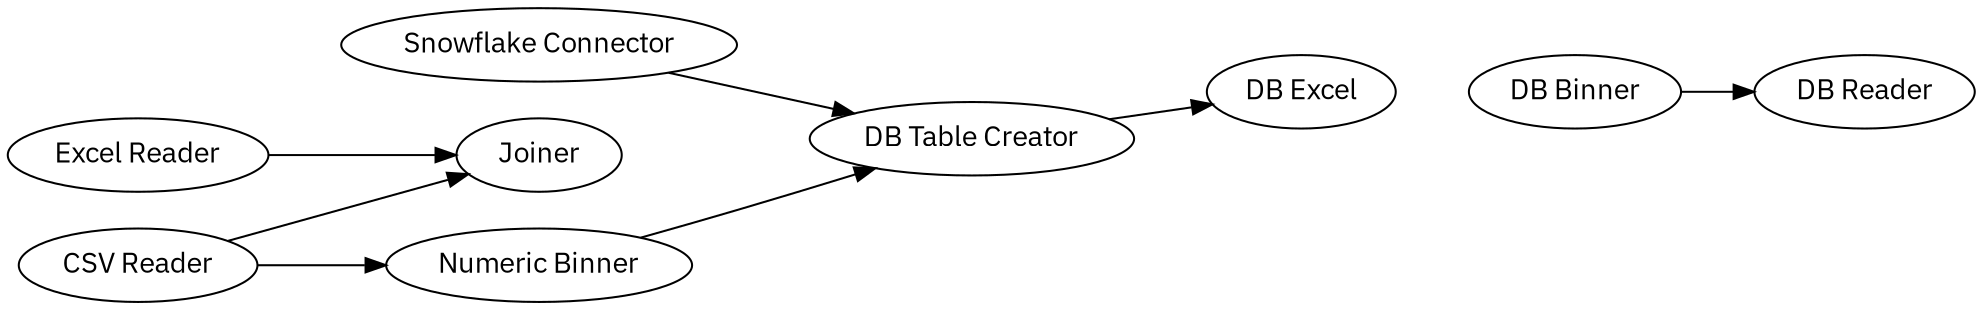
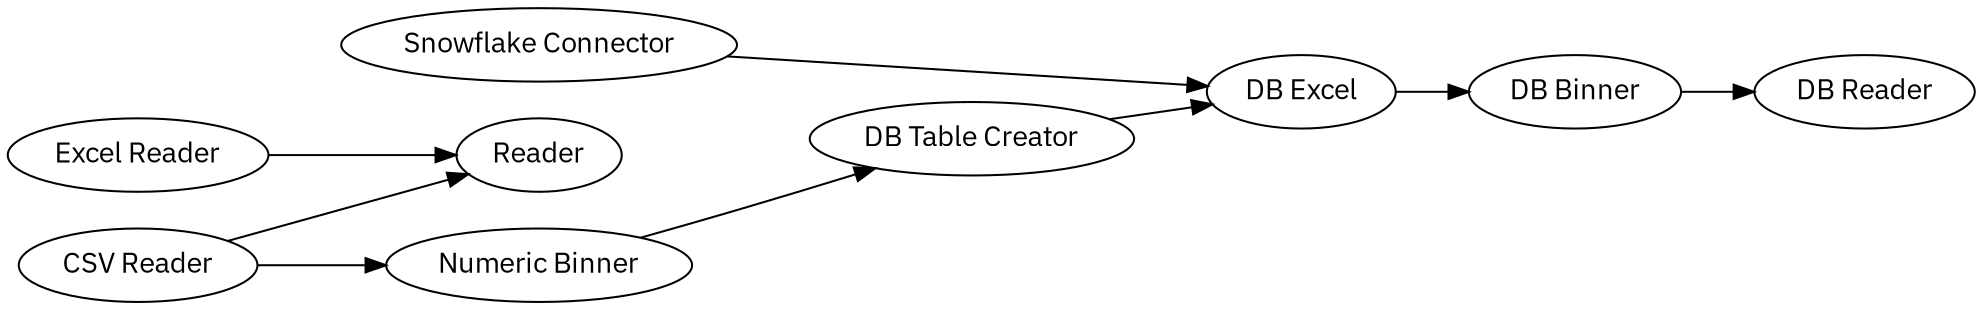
(751, 91) -> (957, 71)
none -> (1422, 92)
(539, 155) -> (539, 155)
